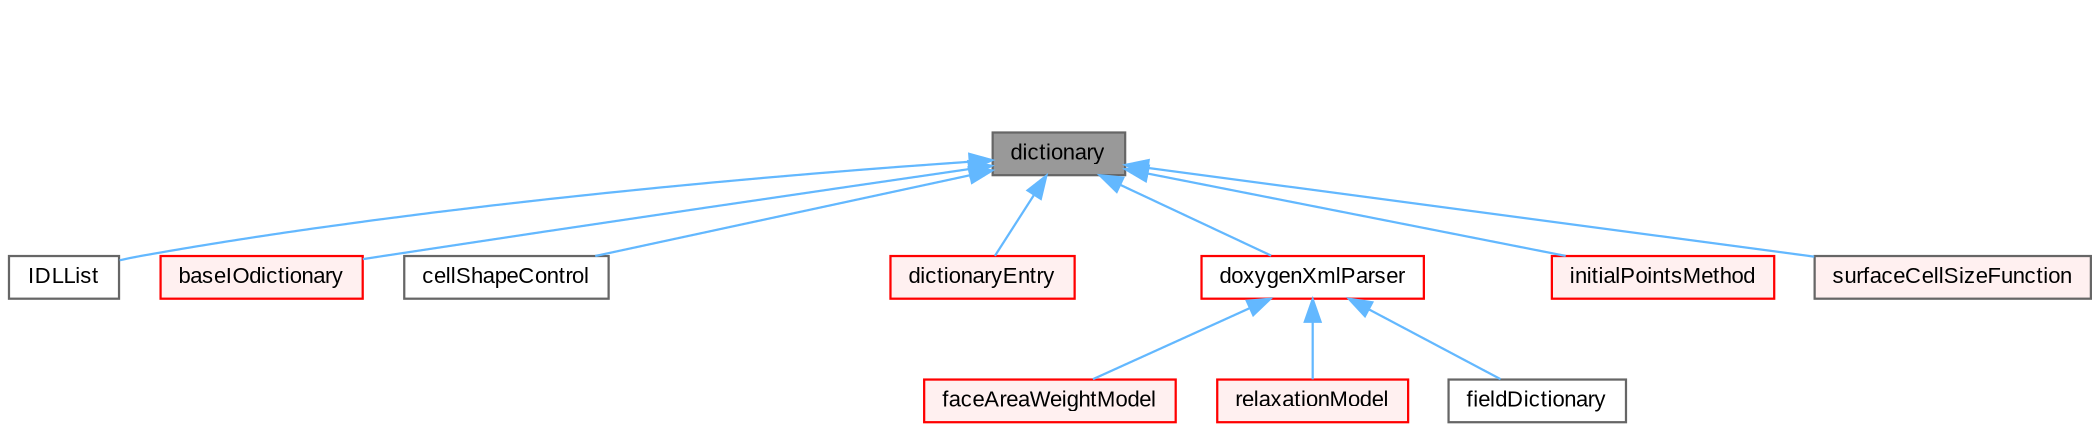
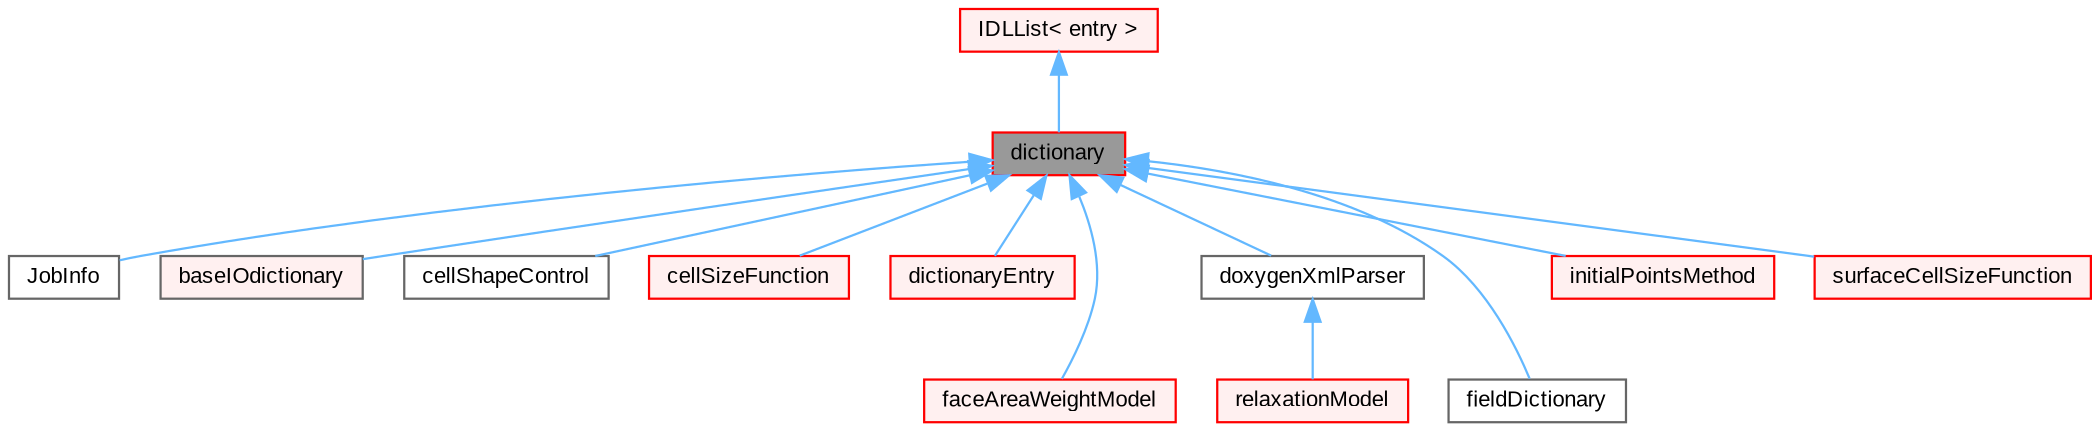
none -> (1059, 30)
(1059, 154) -> (1059, 154)
(64, 277) -> (64, 277)
(262, 277) -> (262, 277)
none -> (749, 277)
(1313, 277) -> (1313, 277)
(1953, 277) -> (1953, 277)
(1171, 344) -> (1096, 290)
(1435, 344) -> (1424, 244)
